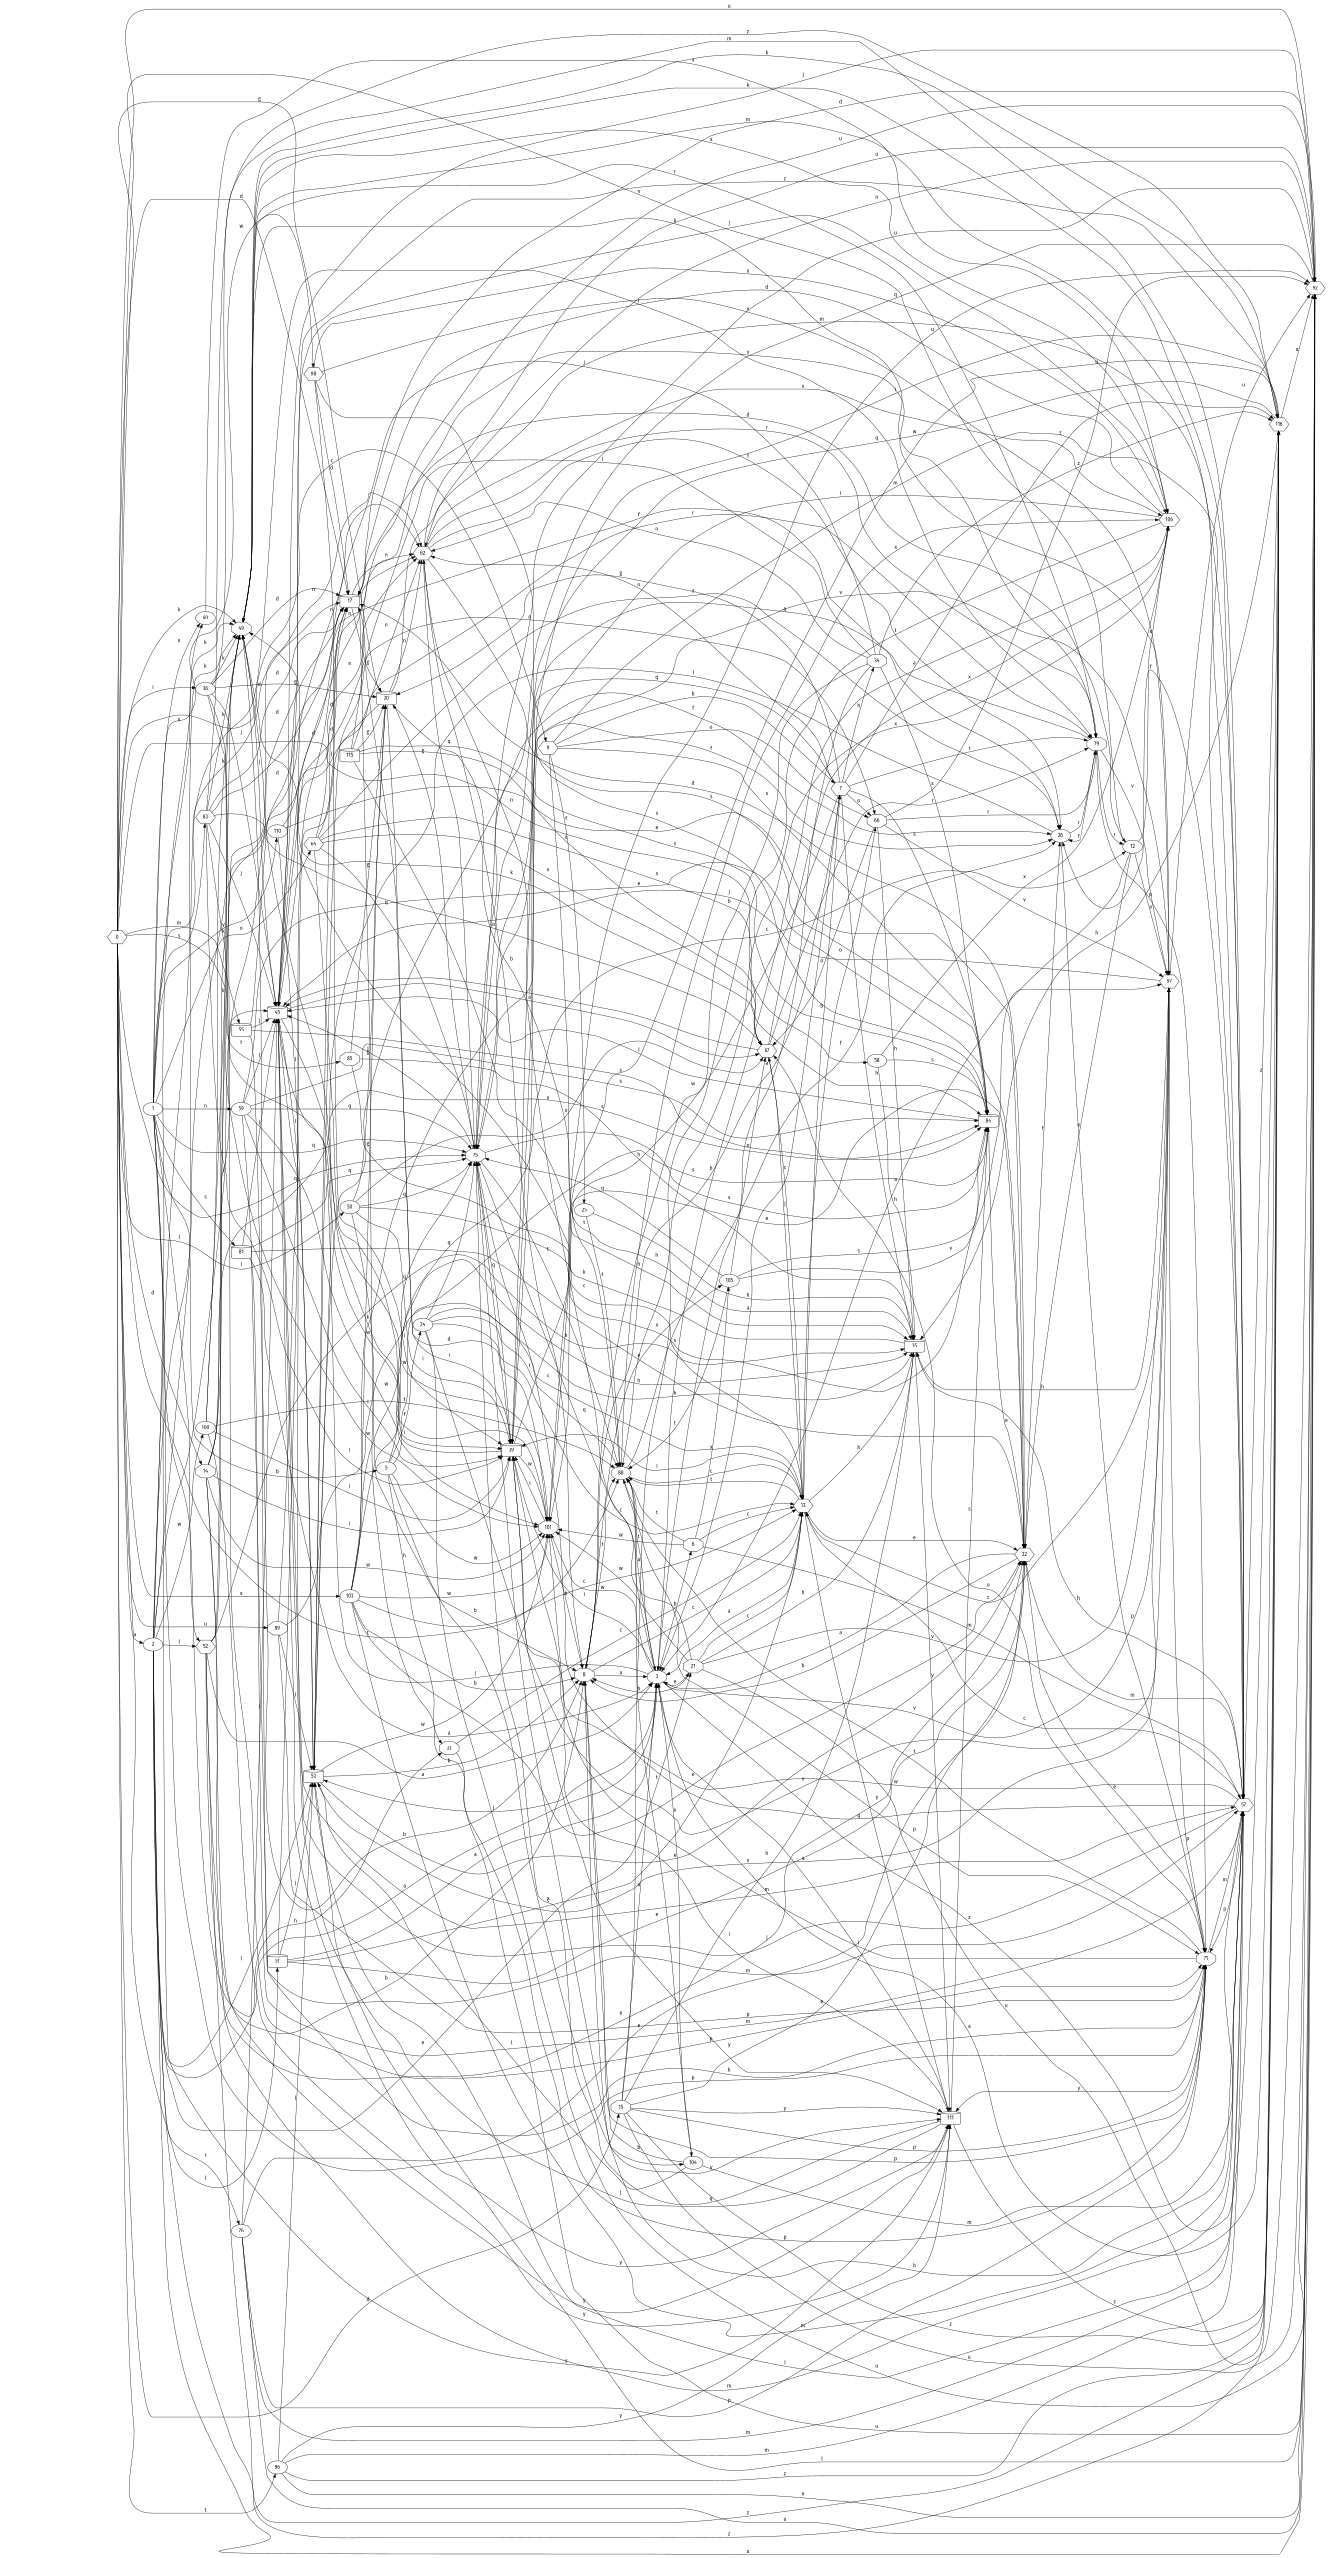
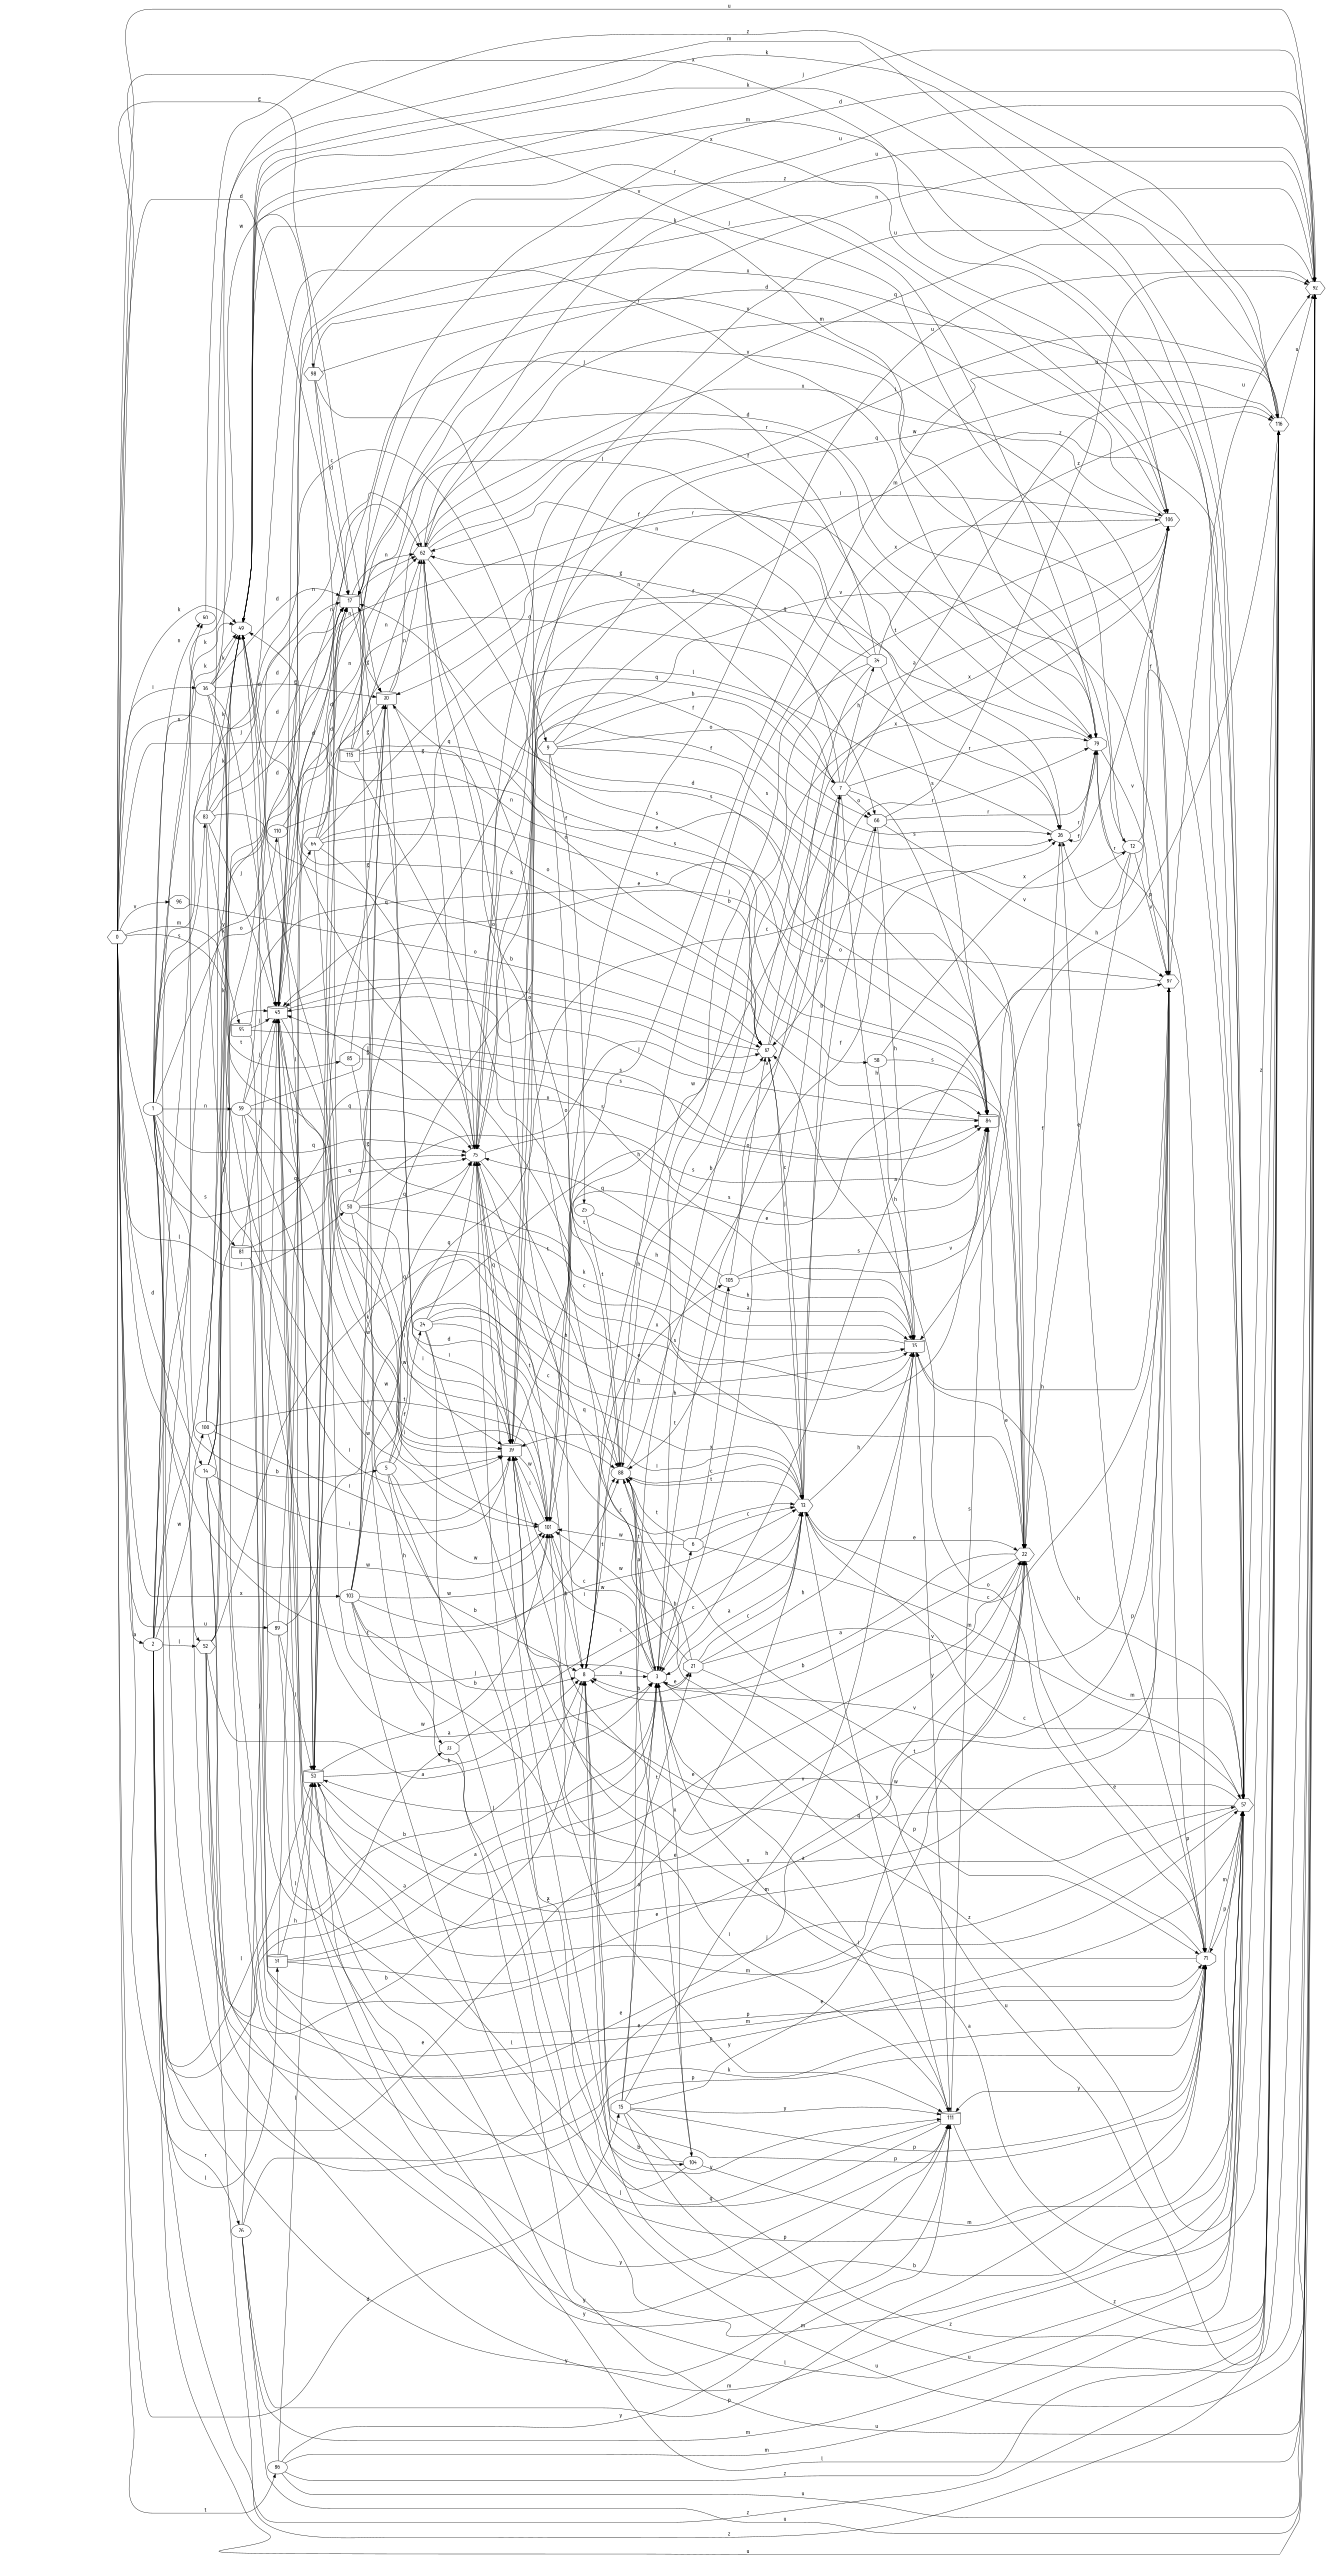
(1103, 802) -> (1100, 811)
none -> (179, 902)
